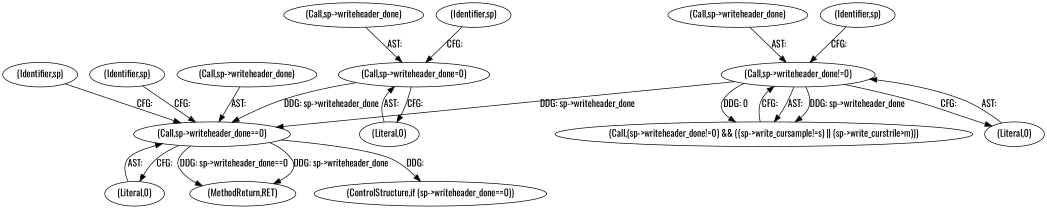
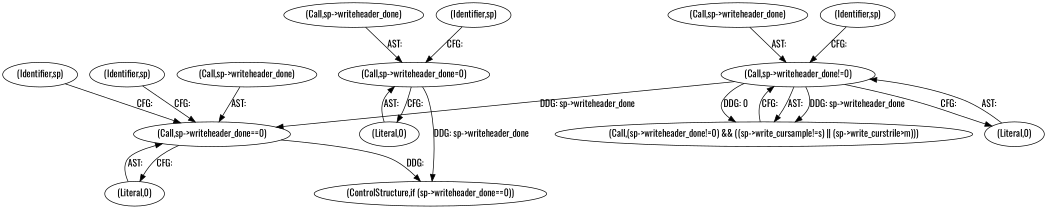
(296, 96) -> (433, 130)
(243, 194) -> none
